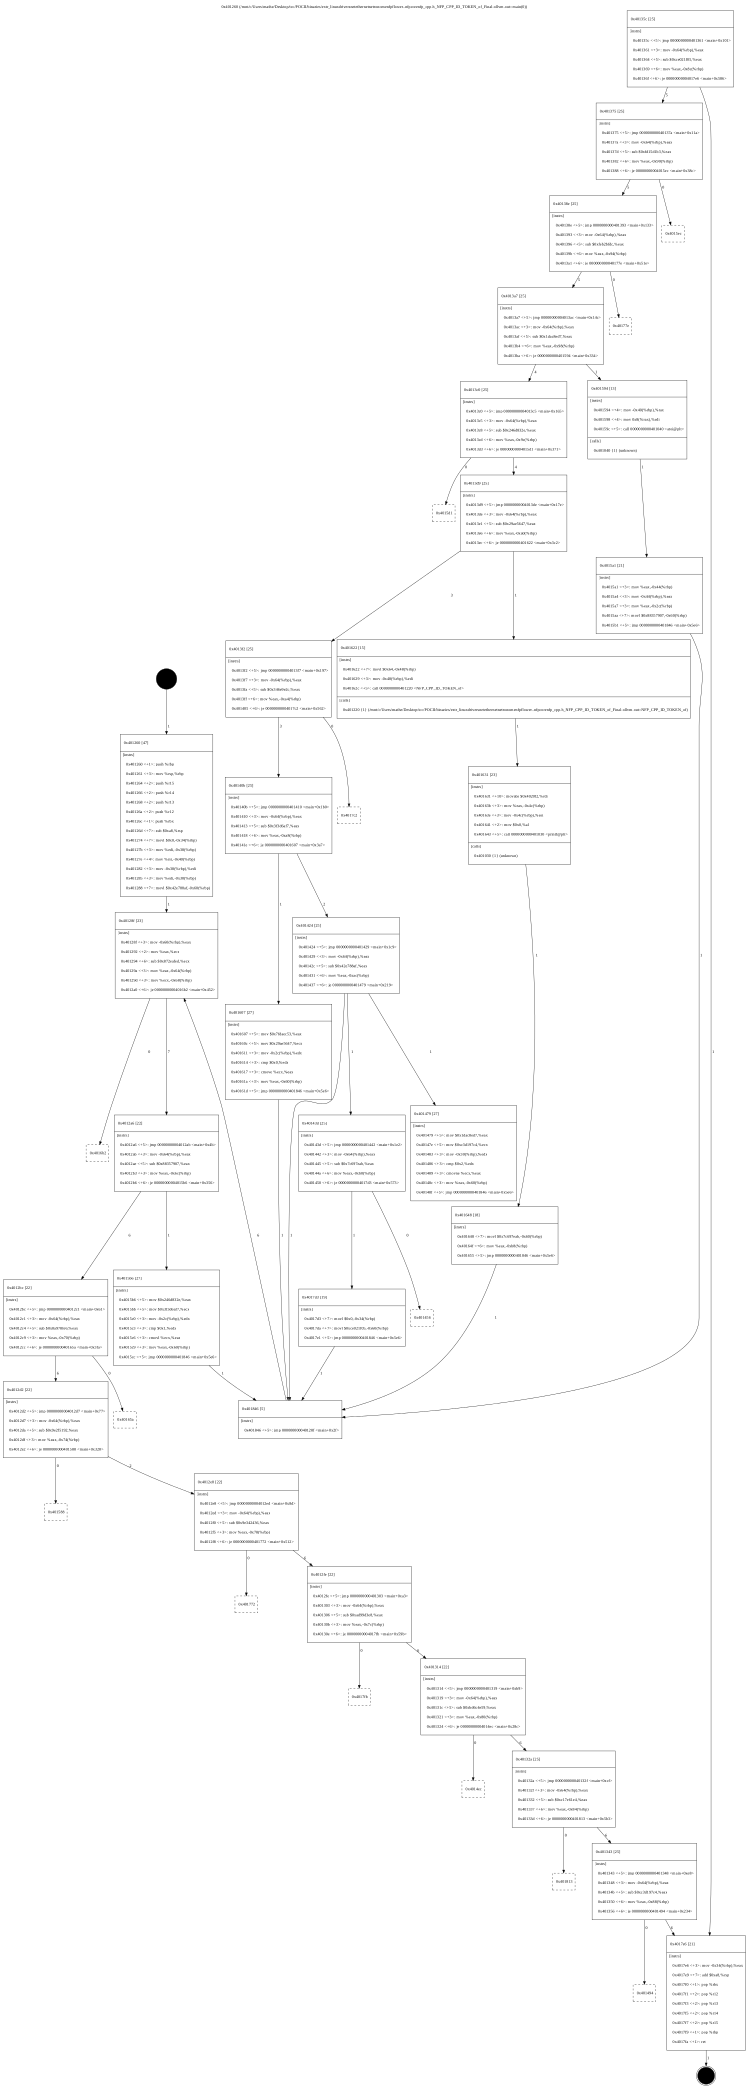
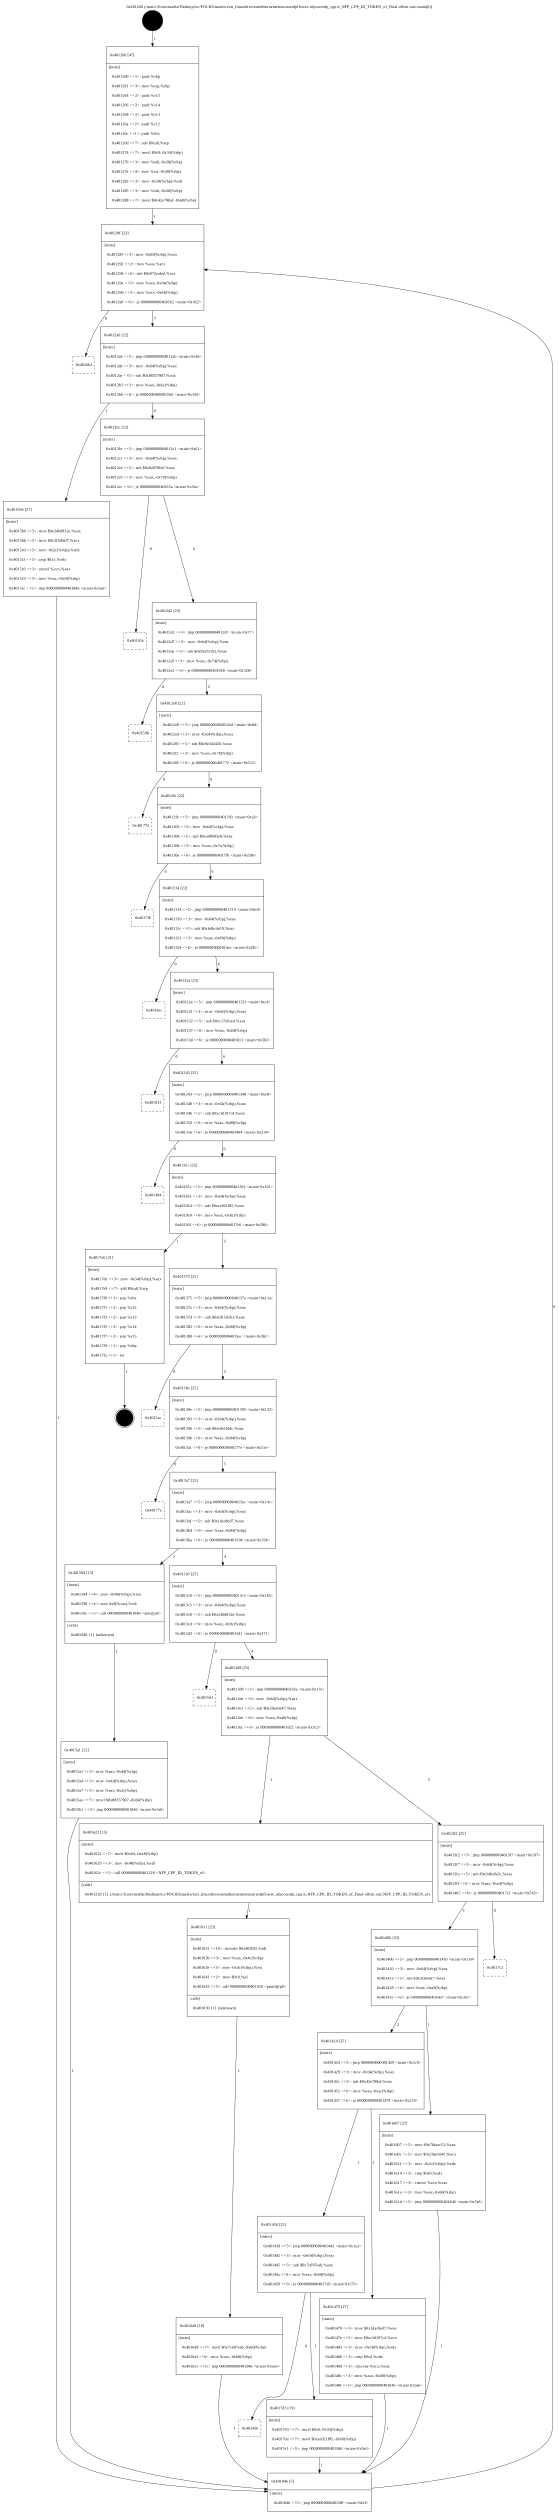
(290, 1178) -> (384, 2435)
(669, 1926) -> (222, 1147)
